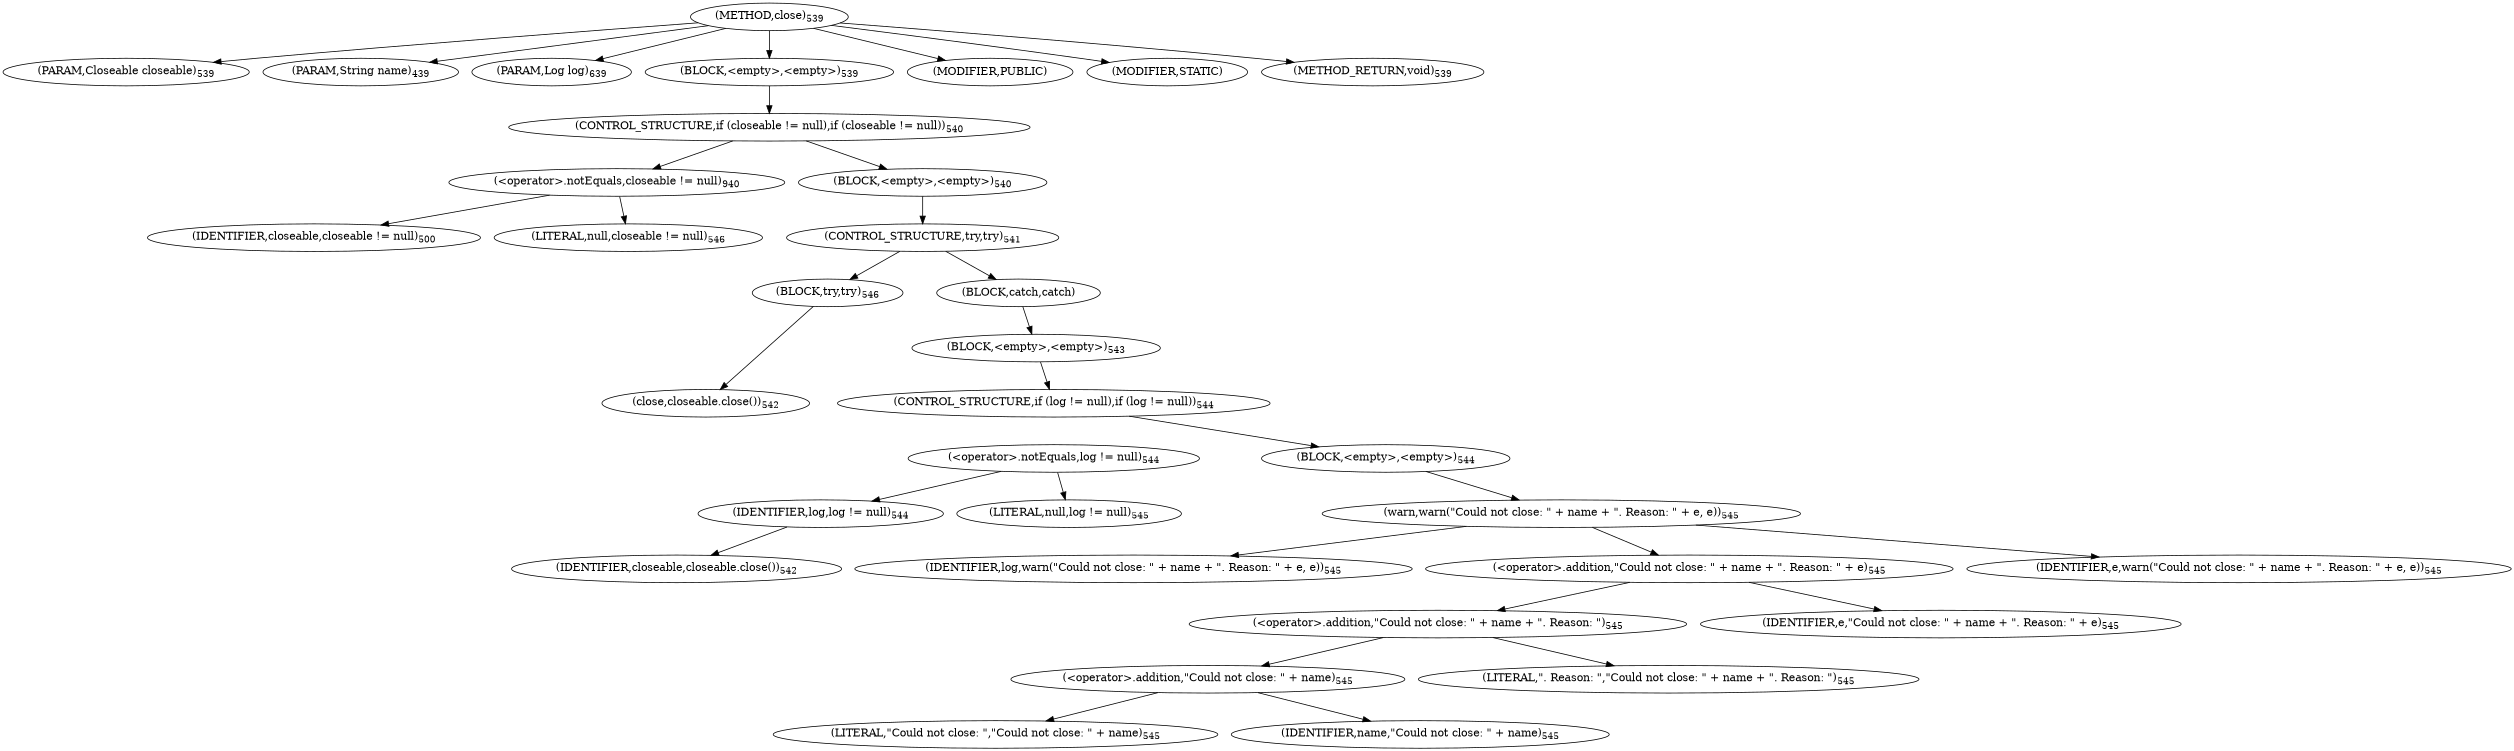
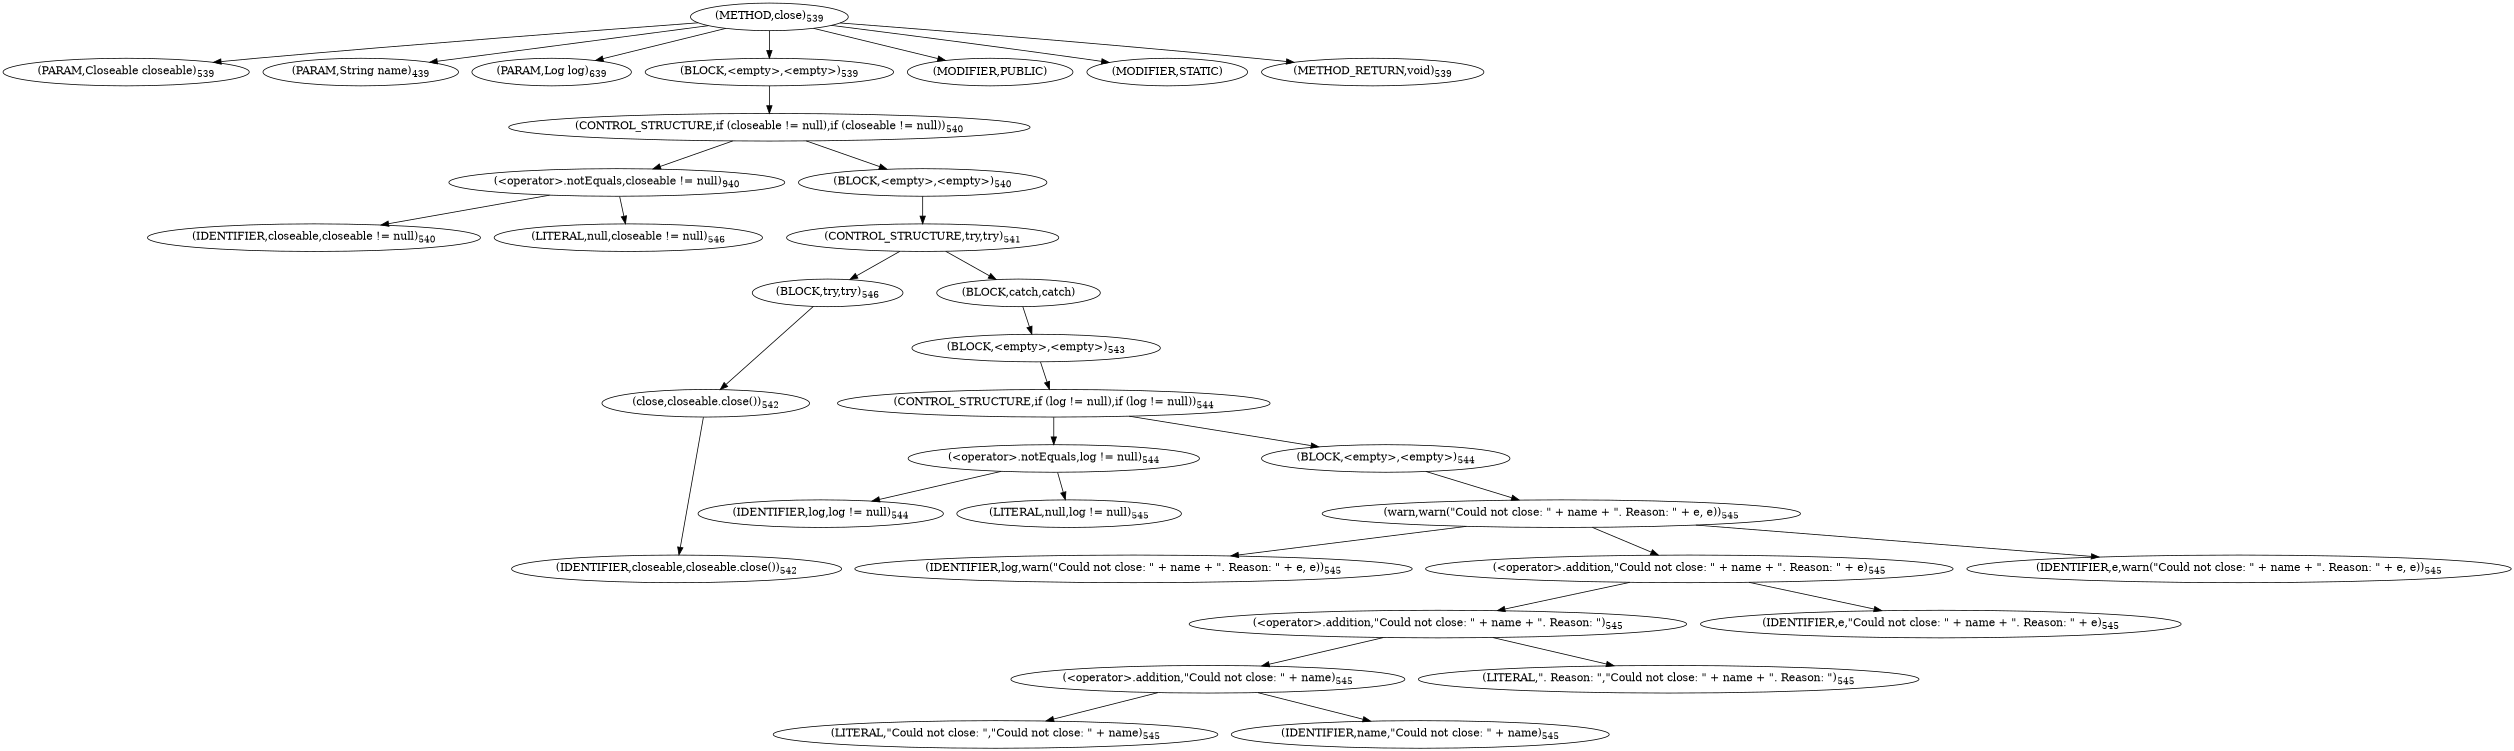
(427, 237) -> (427, 237)
none -> (1054, 427)
(753, 540) -> (692, 482)
